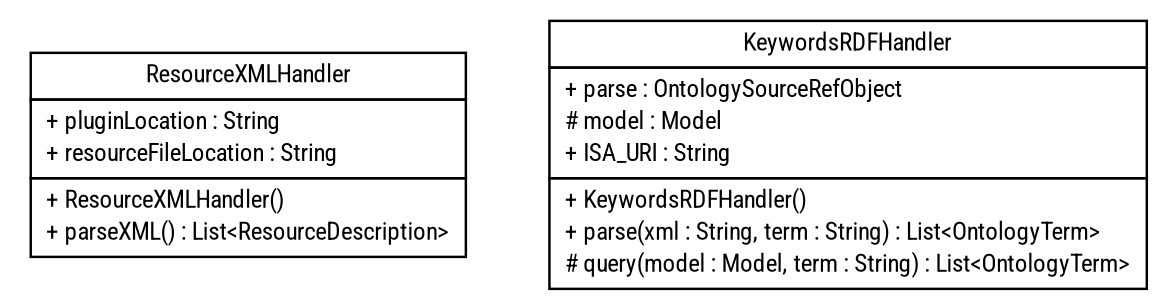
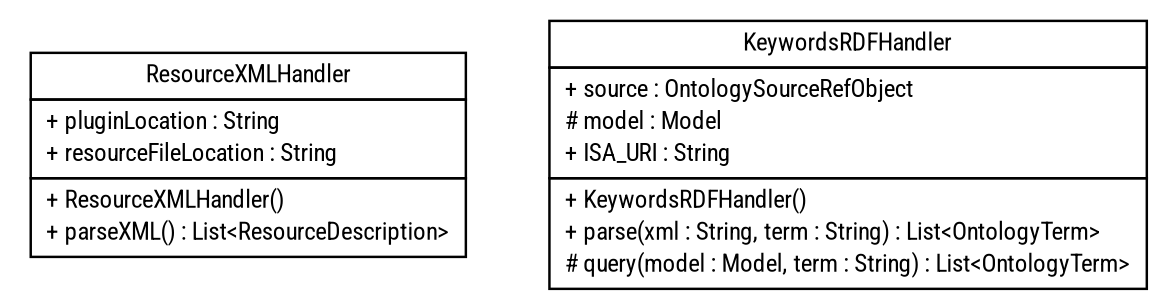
(734, 90) -> (740, 90)
